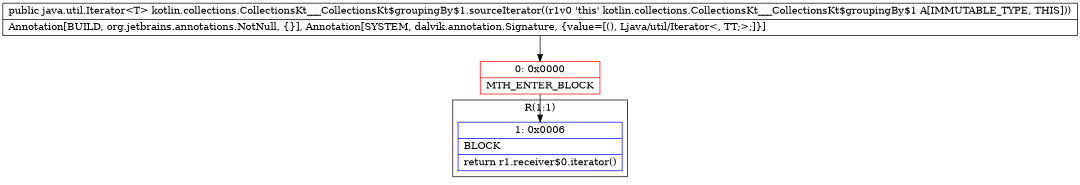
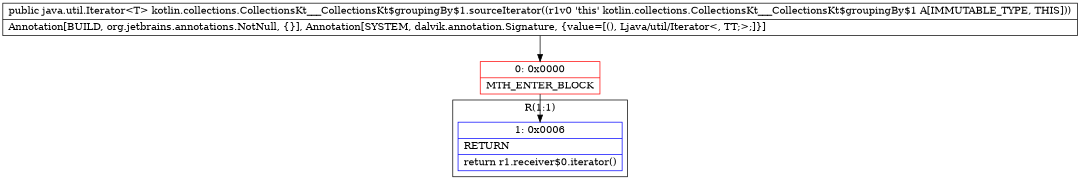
(482, 146) -> (487, 146)
